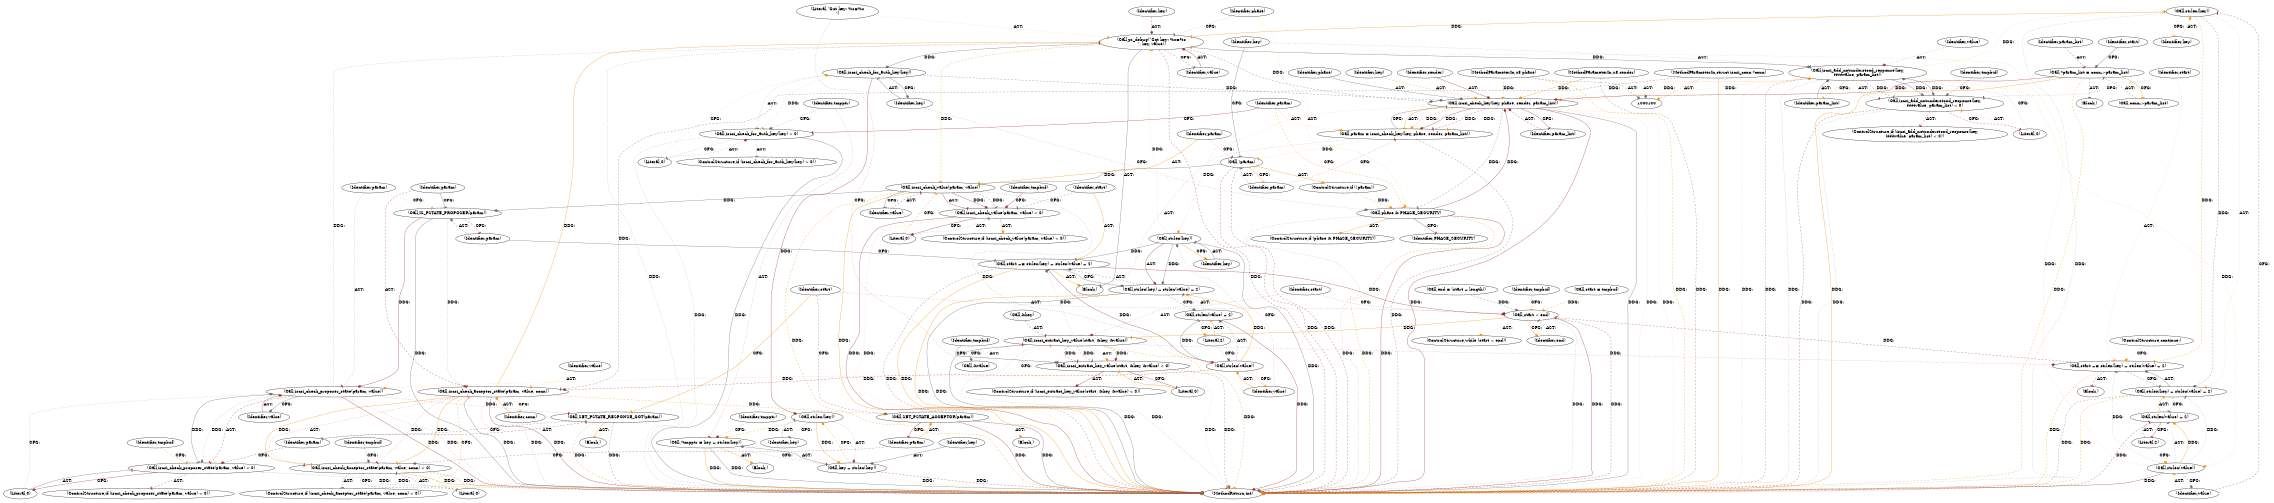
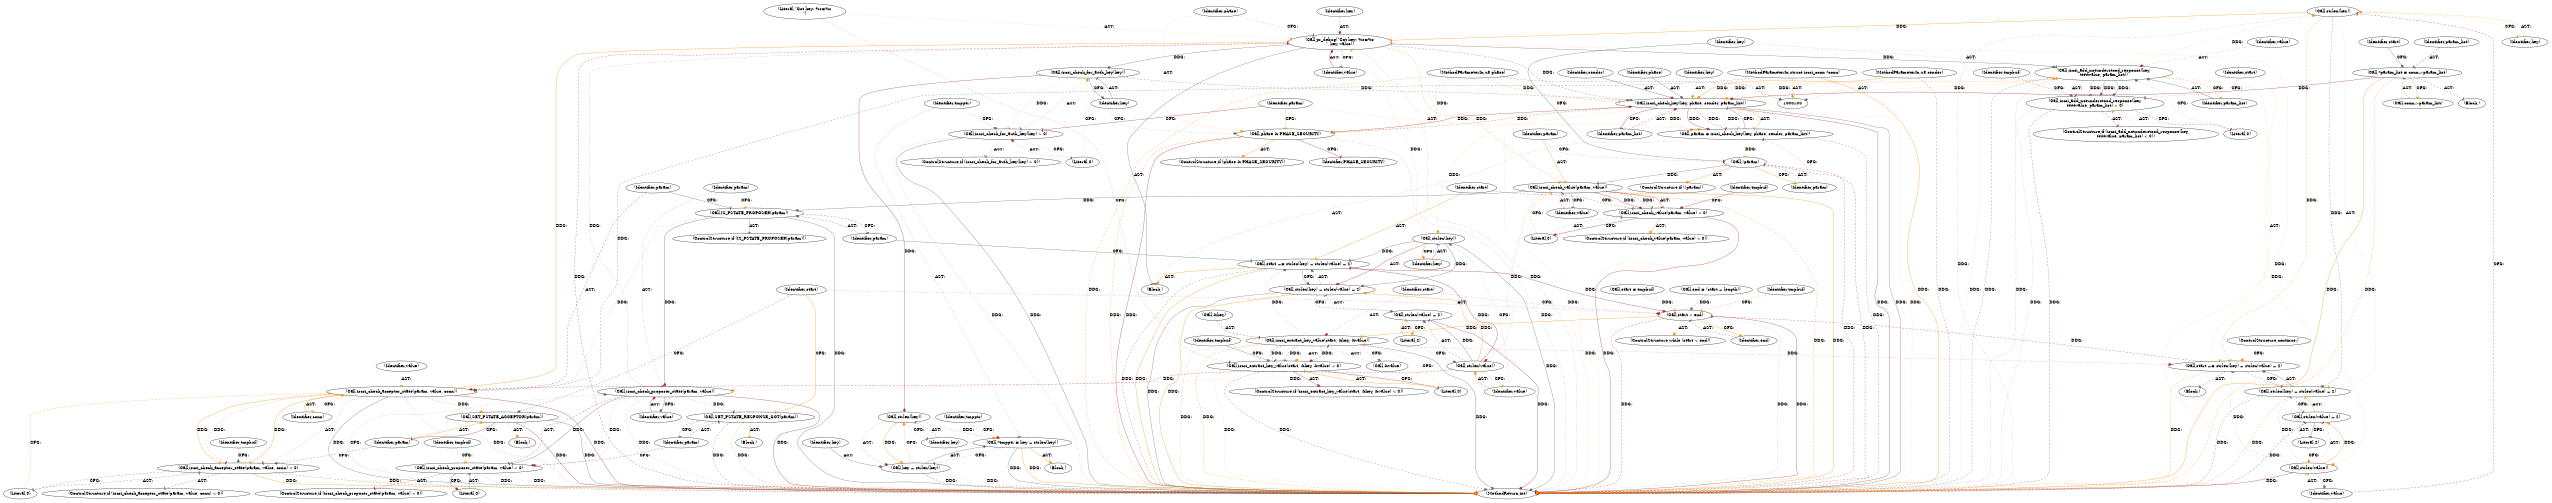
(1372, 200) -> (1434, 118)
none -> (749, 239)
